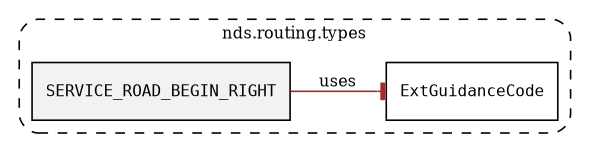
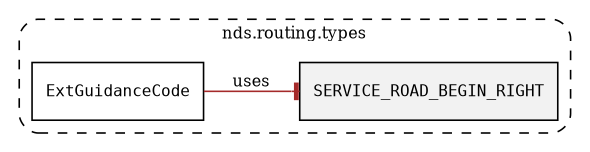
(334, 91) -> (248, 91)
